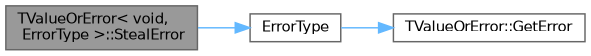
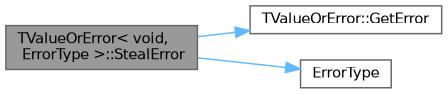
(360, 28) -> (217, 34)
